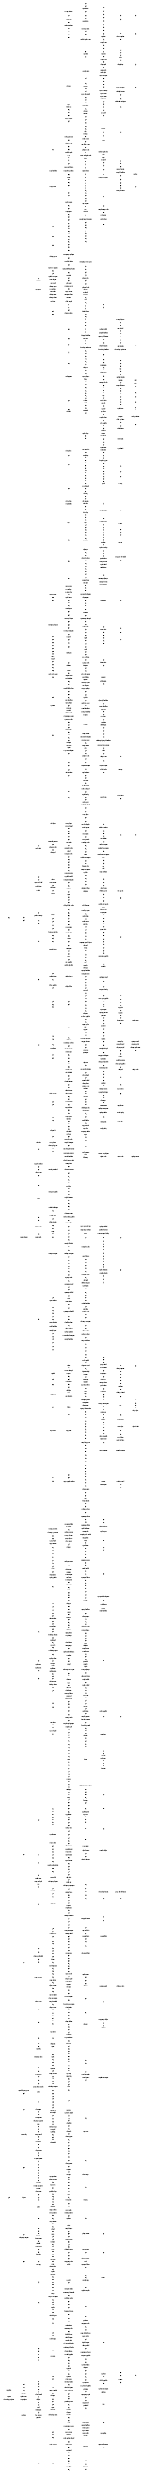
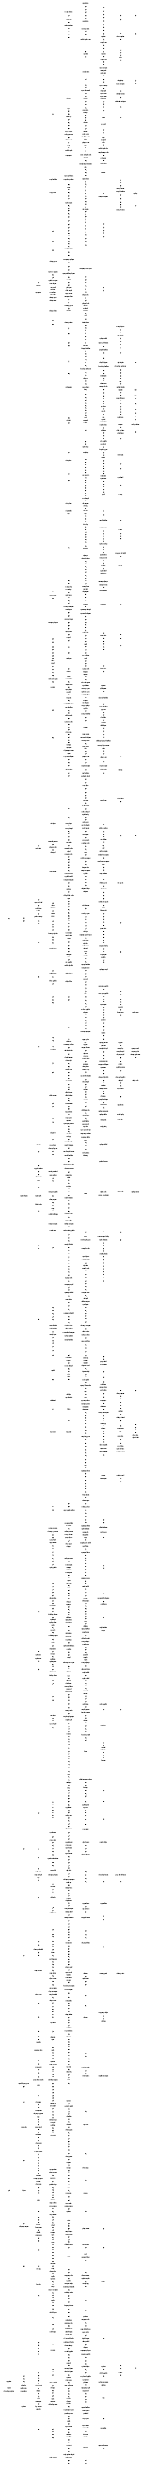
none -> (86, 1240)
